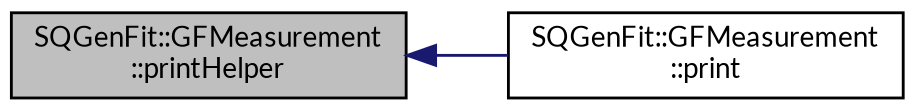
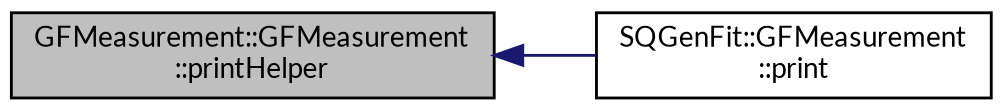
(209, 55) -> (253, 55)
